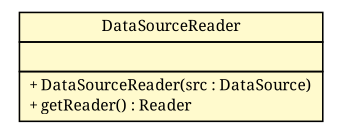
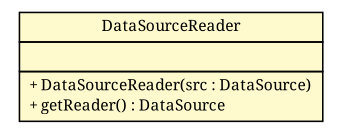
(110, 106) -> (128, 106)
